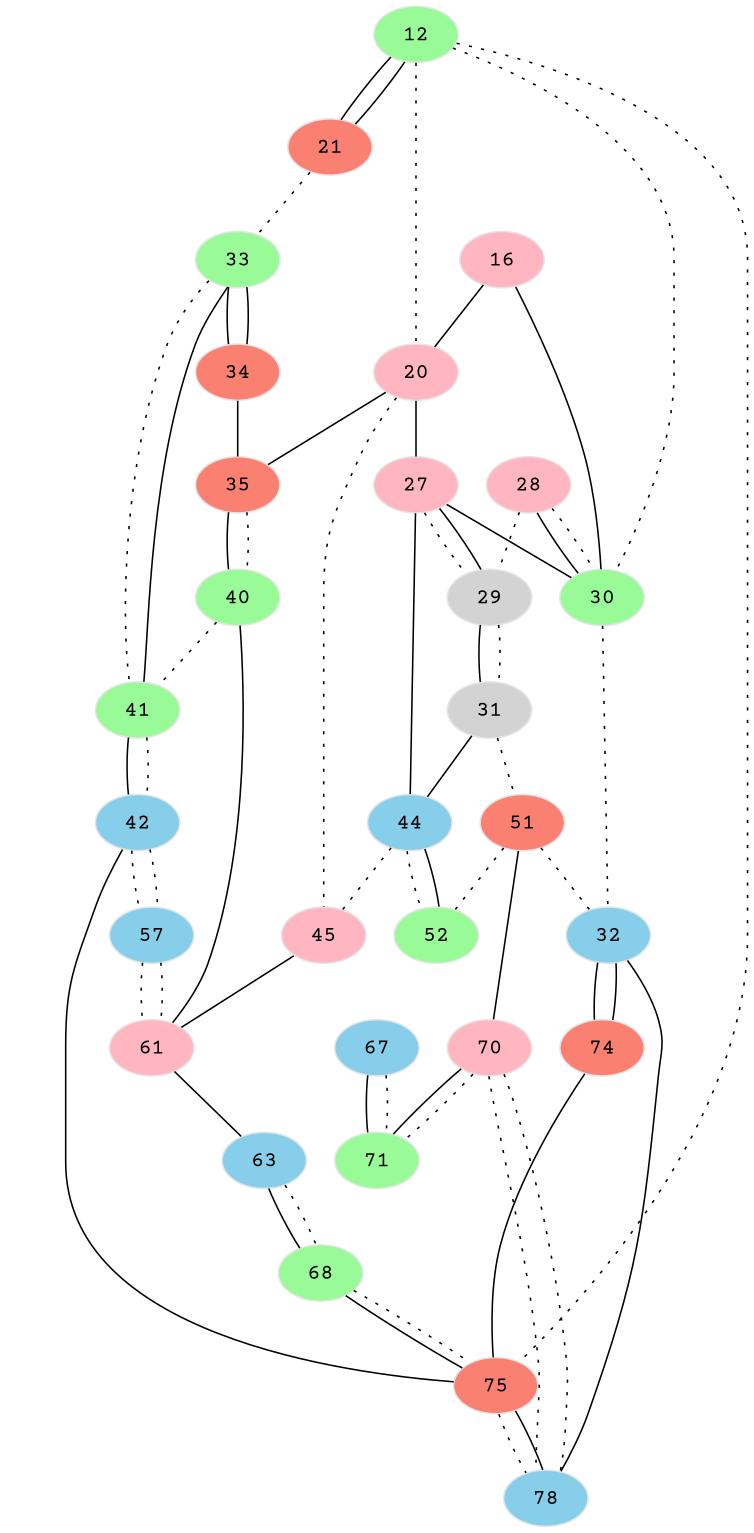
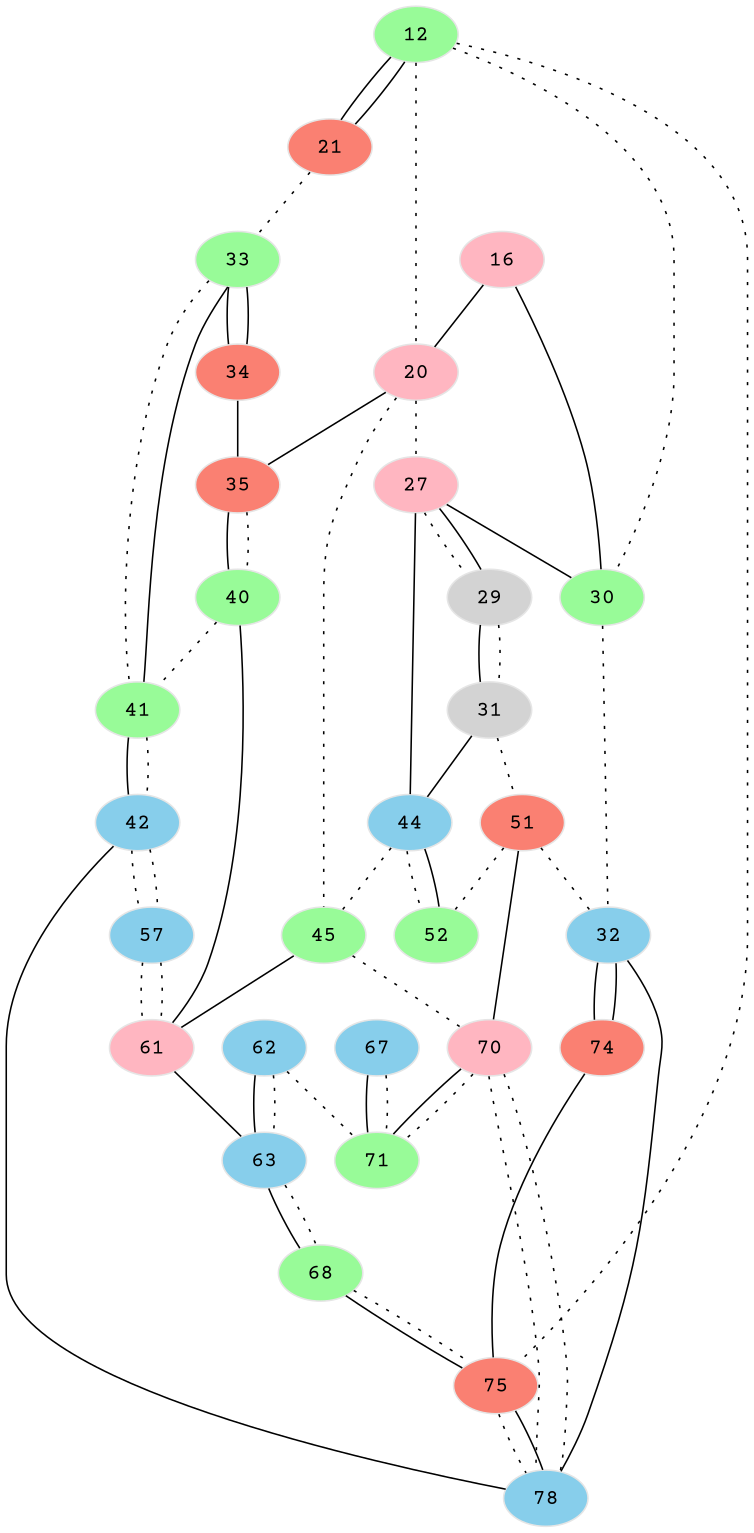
(416, 429) -> (416, 429)
(529, 485) -> none
(324, 935) -> (324, 935)
none -> (406, 991)
none -> (264, 1048)
(90, 1238) -> (29, 1319)
